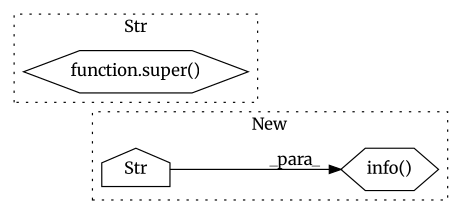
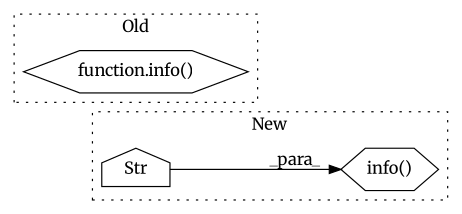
(136, 28) -> (136, 28)
(136, 72) -> (136, 72)
